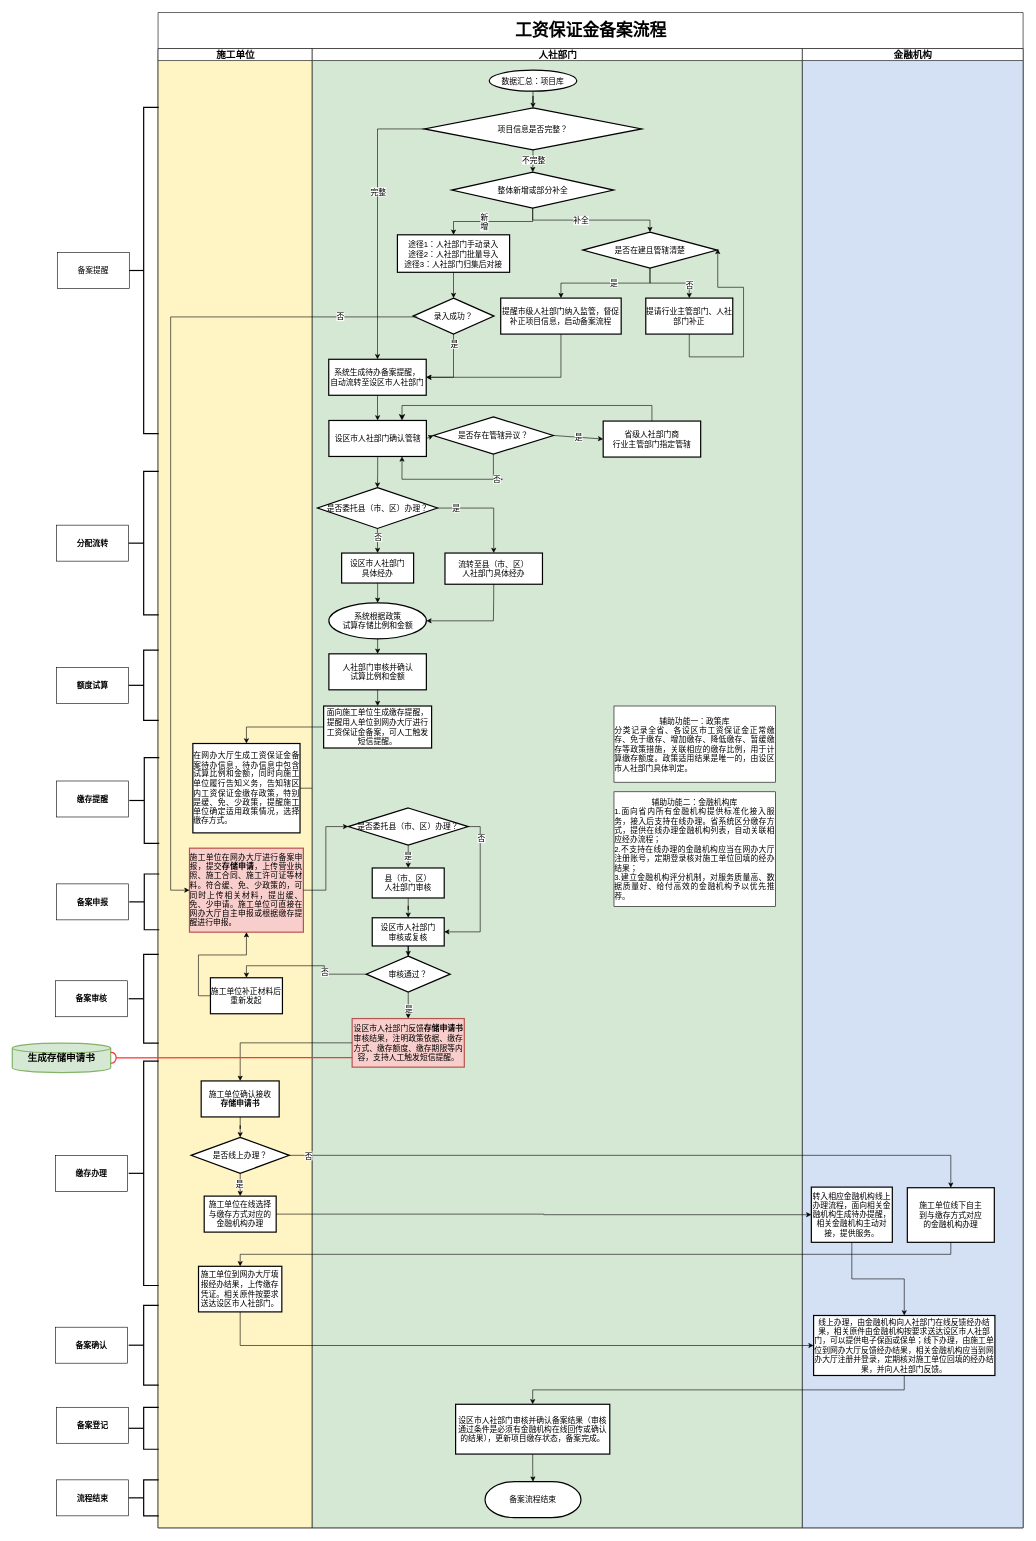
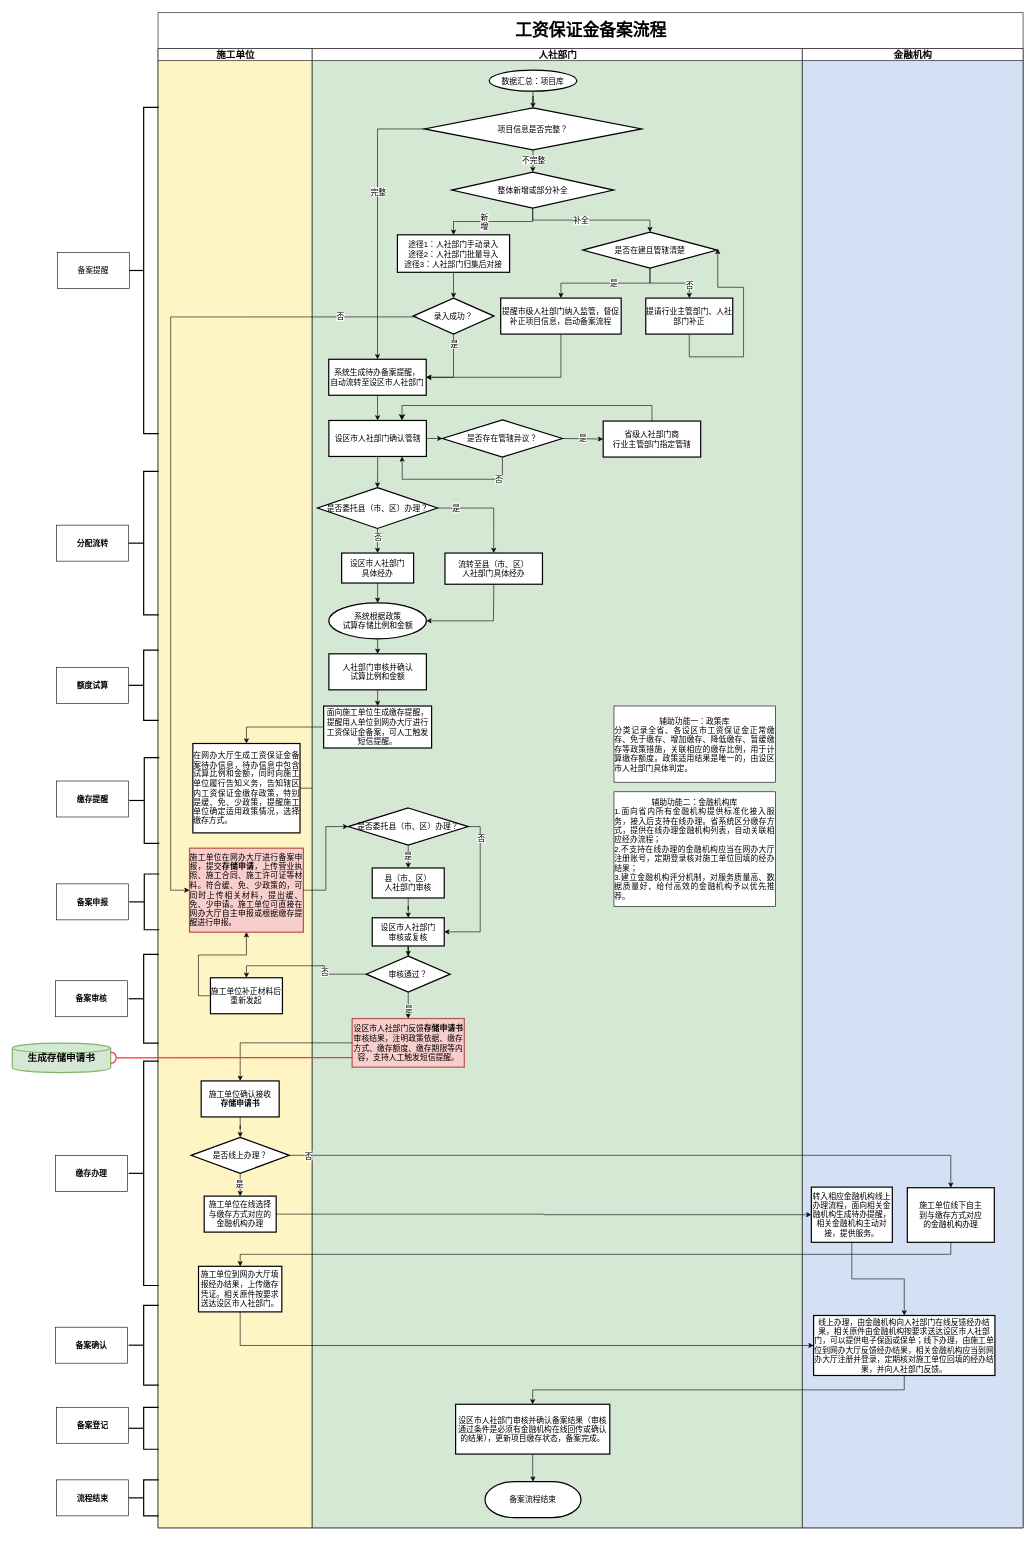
(494, 435) -> (503, 438)
